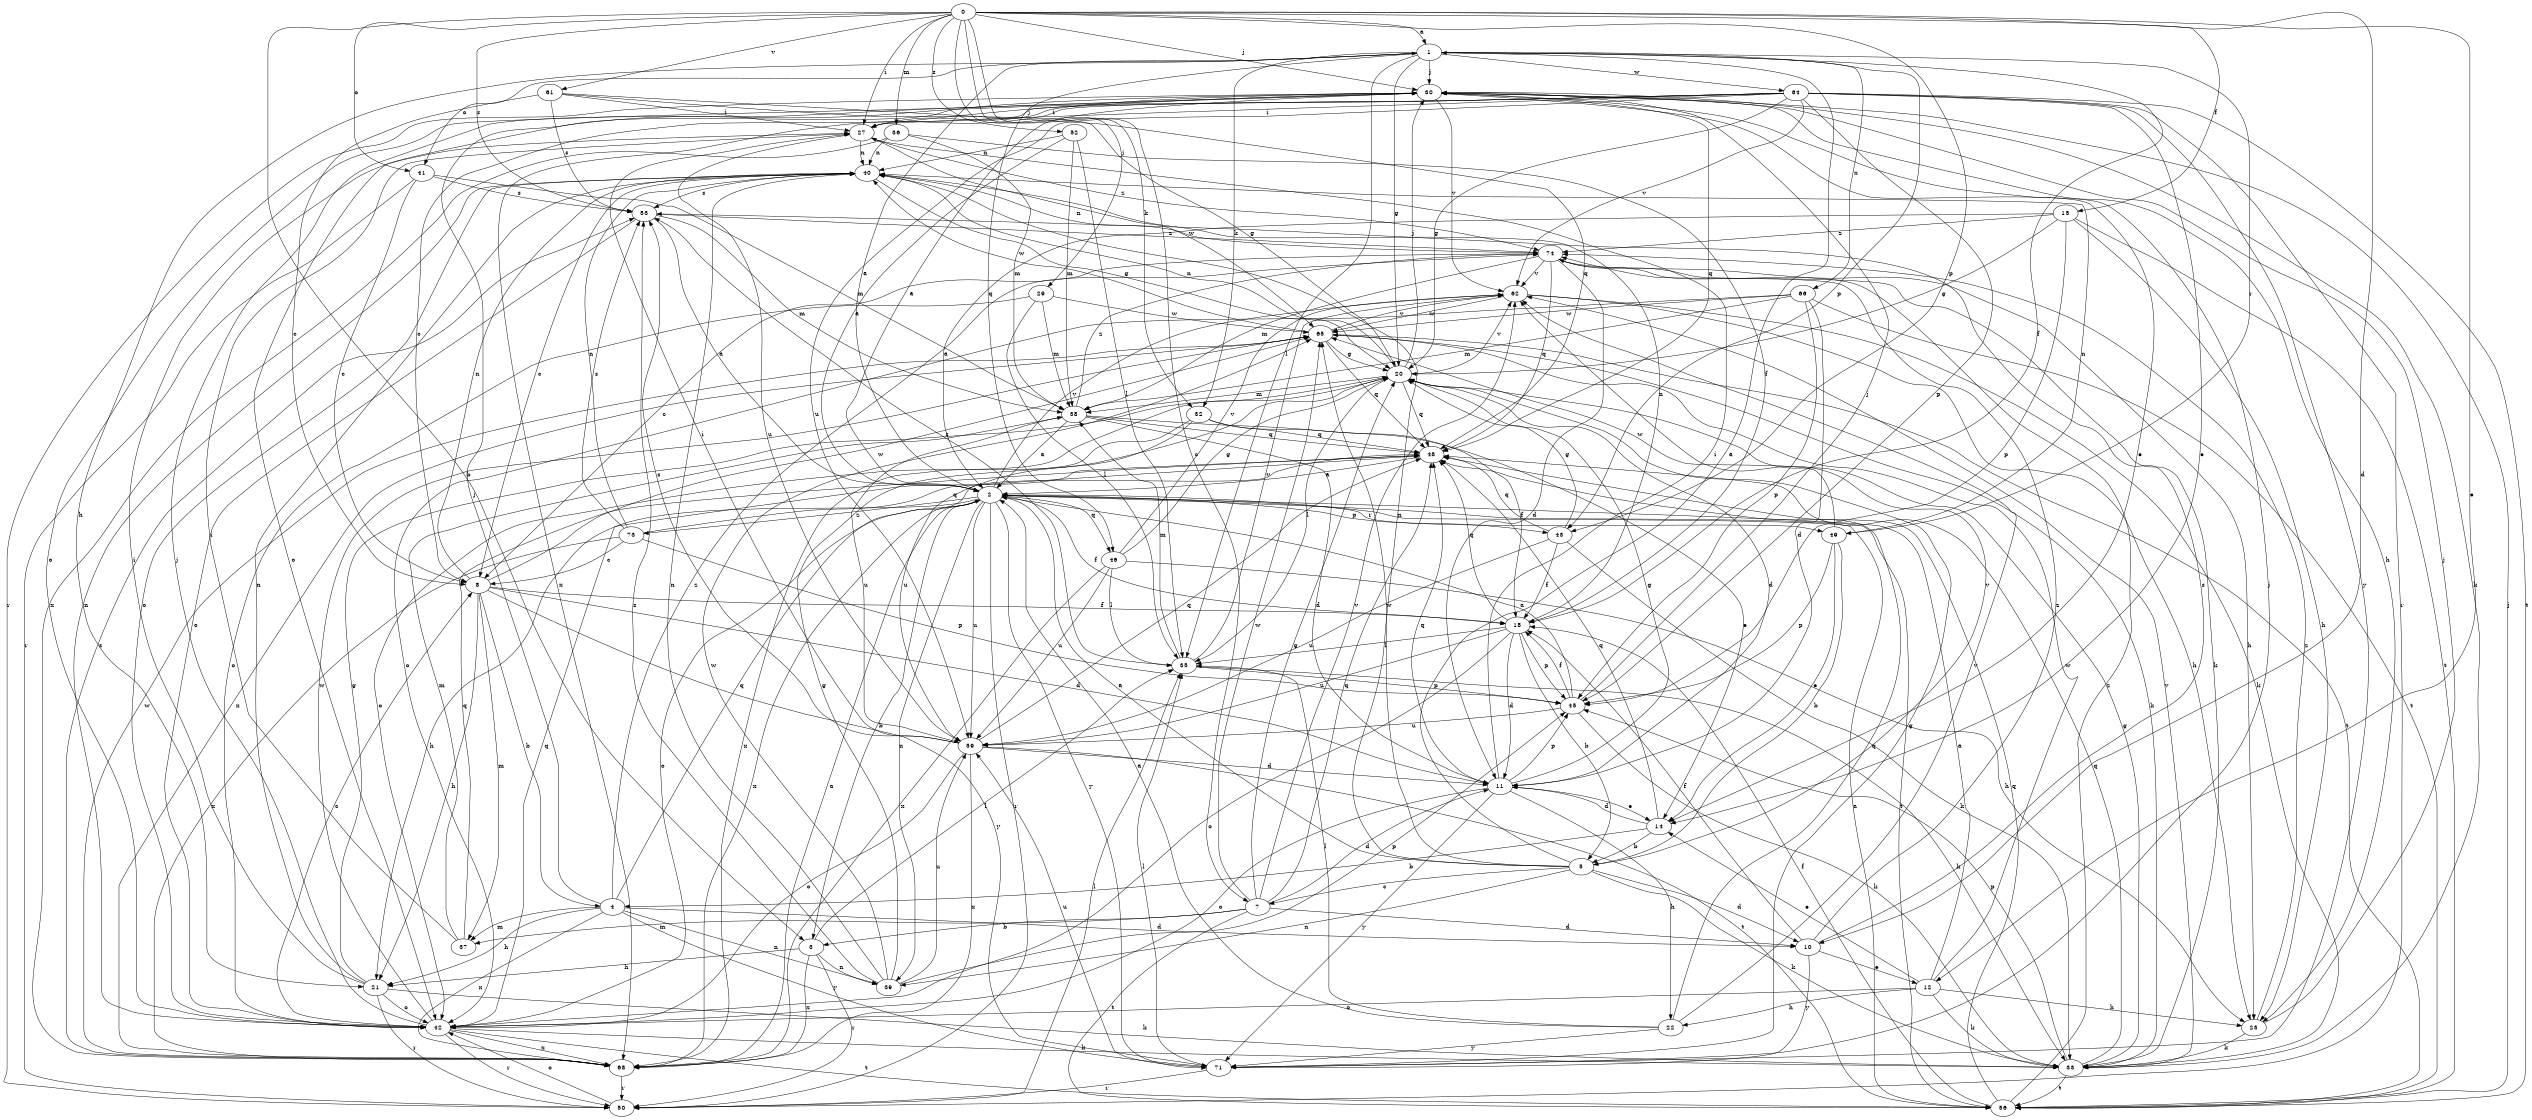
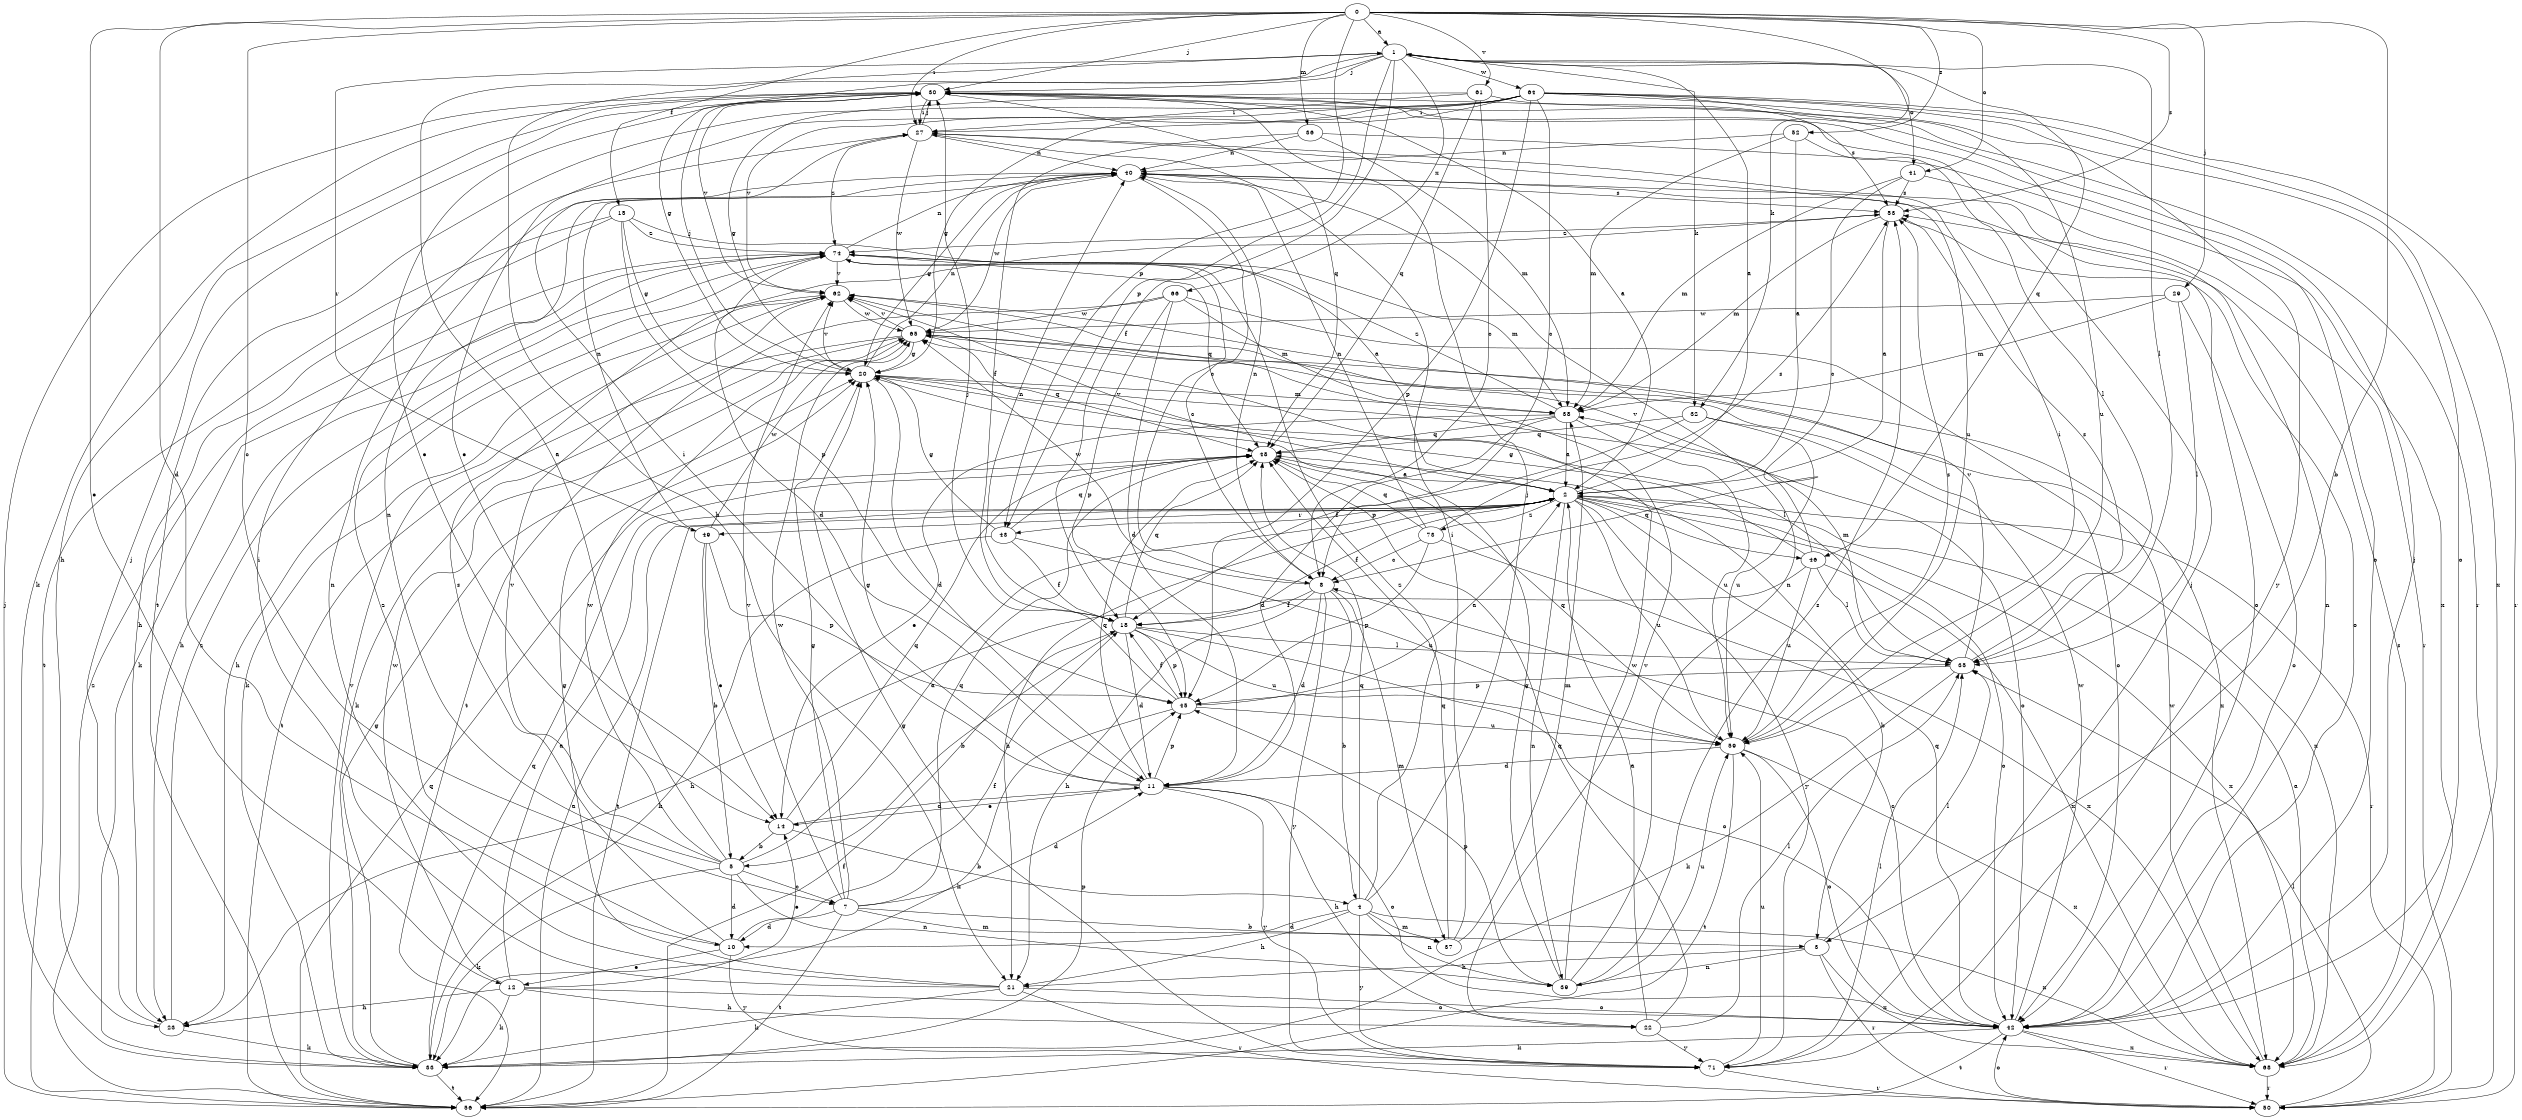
(1073, 270) -> (1002, 226)
(1415, 412) -> none
